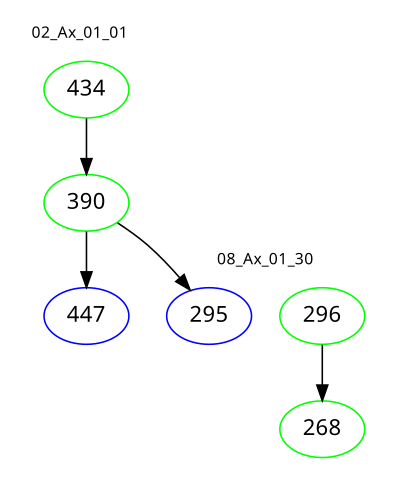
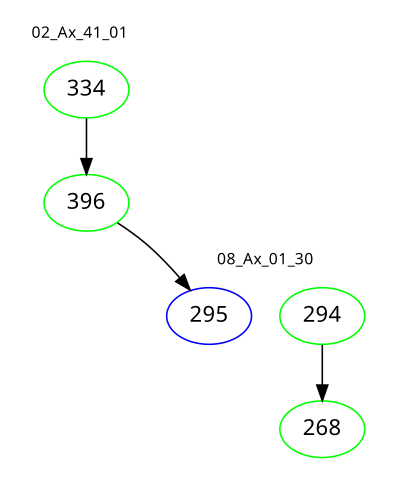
(80, 34) -> (80, 34)
(86, 90) -> (86, 90)
(86, 203) -> (86, 203)
(86, 316) -> none
(322, 316) -> (322, 316)
